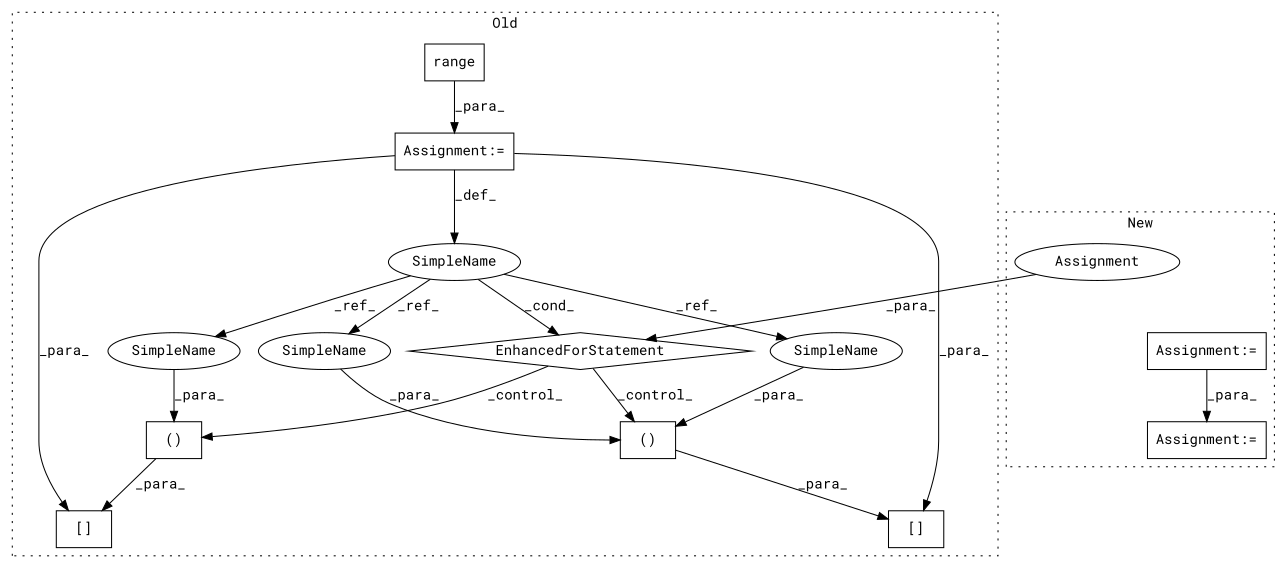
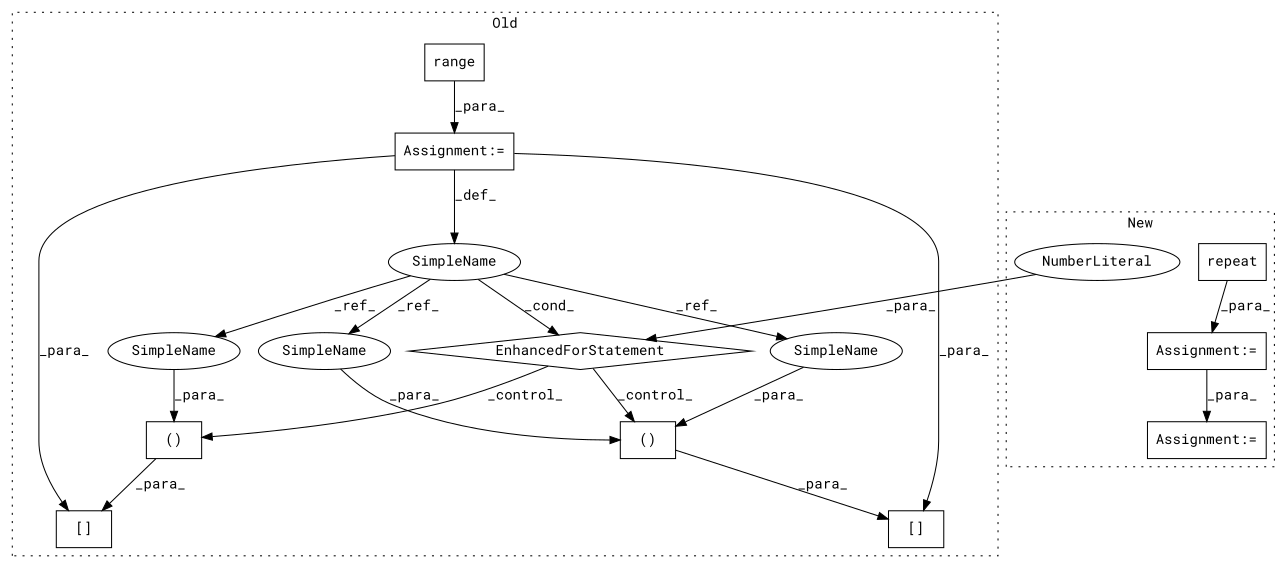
(1097, 262) -> (1097, 262)
none -> (1232, 262)
